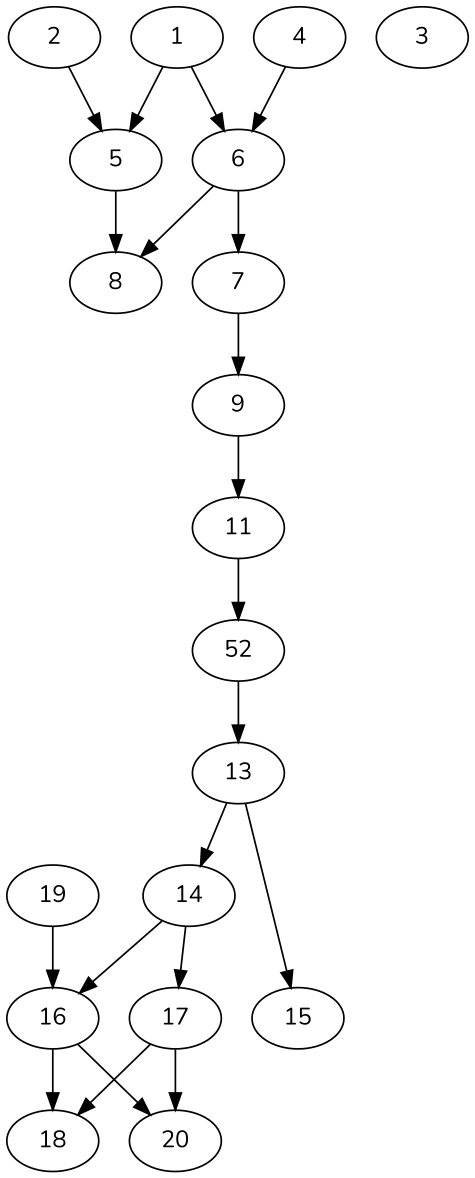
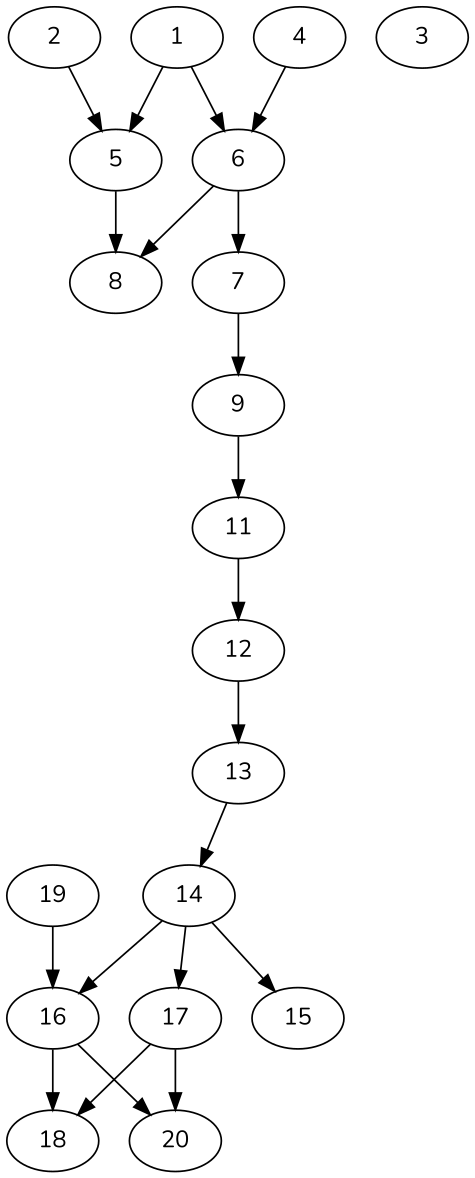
(238, 650) -> (238, 650)
(266, 887) -> (238, 951)
